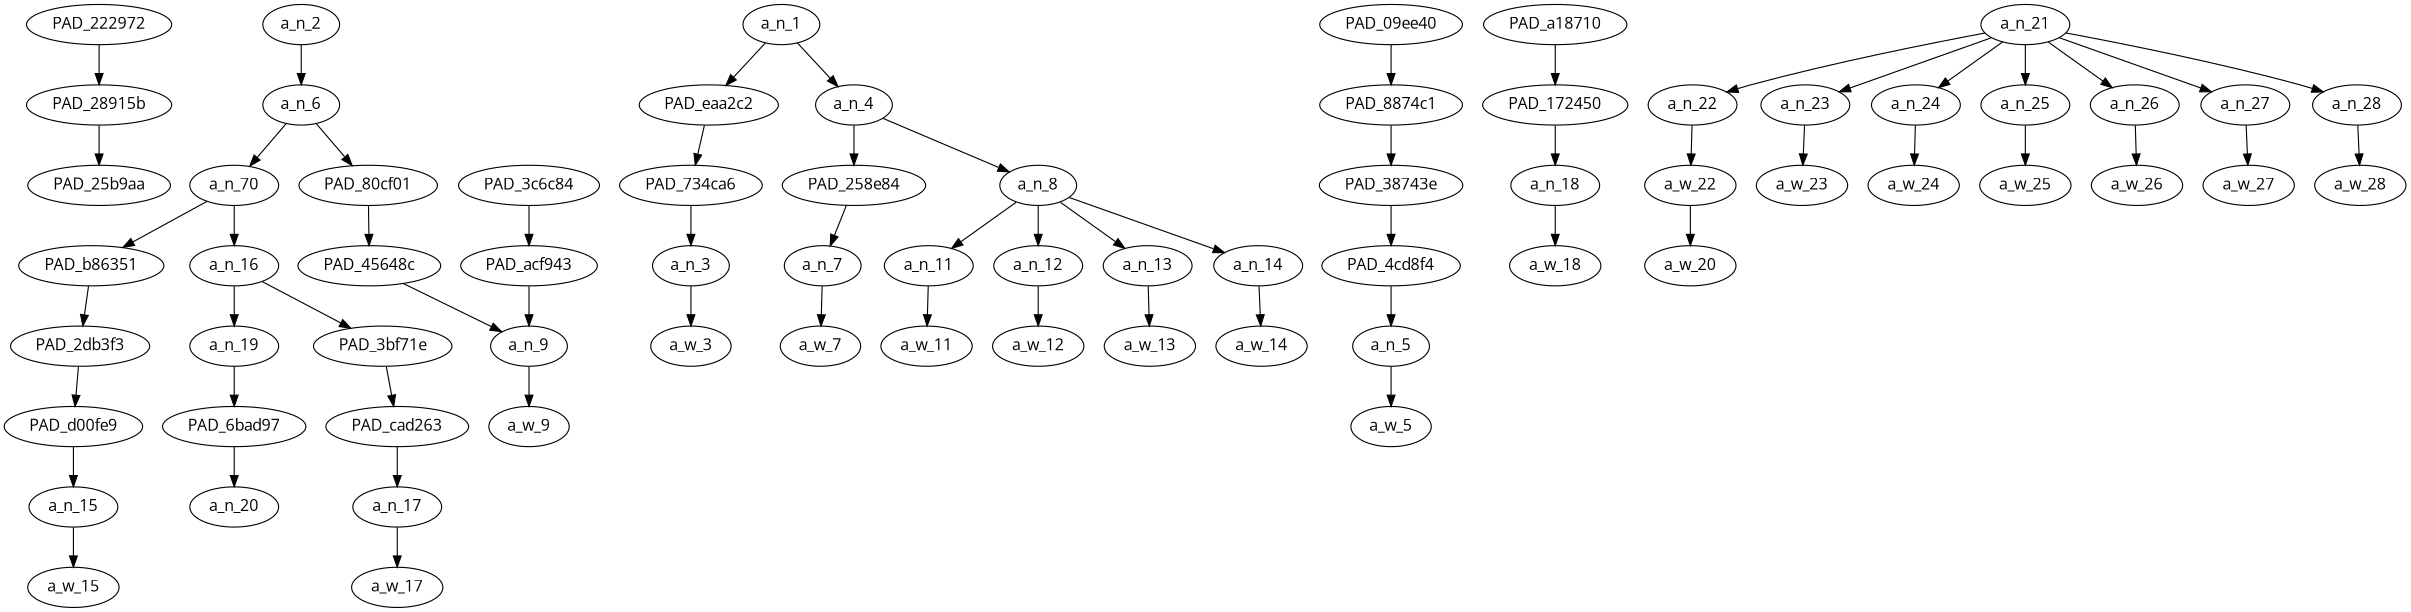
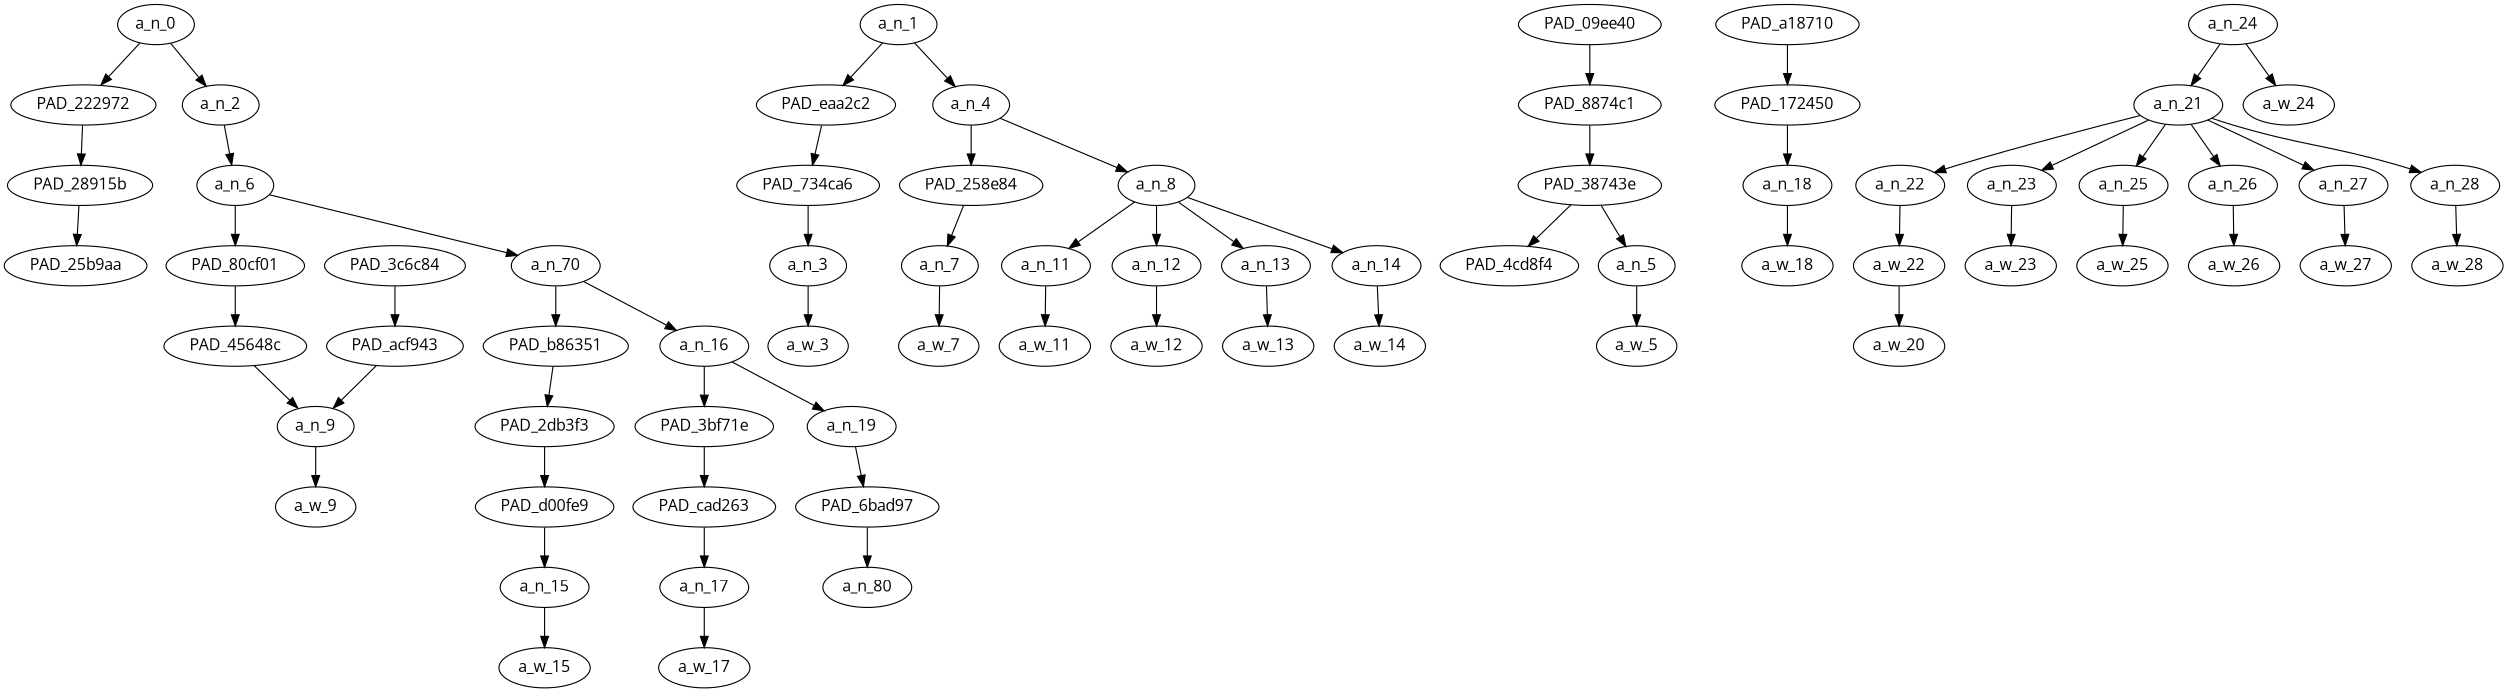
none -> (156, 25)
(1975, 61) -> (2209, 60)
(1391, 300) -> (1611, 221)
(234, 507) -> (867, 587)
